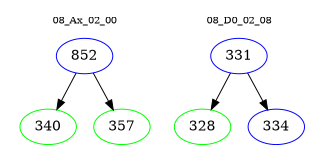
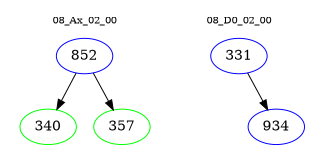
(239, 21) -> (239, 21)
(203, 127) -> none
(276, 127) -> (276, 127)
